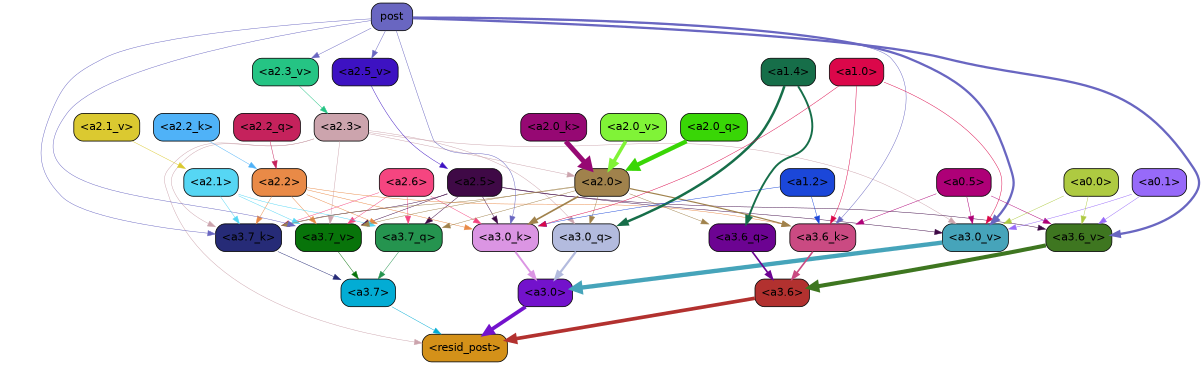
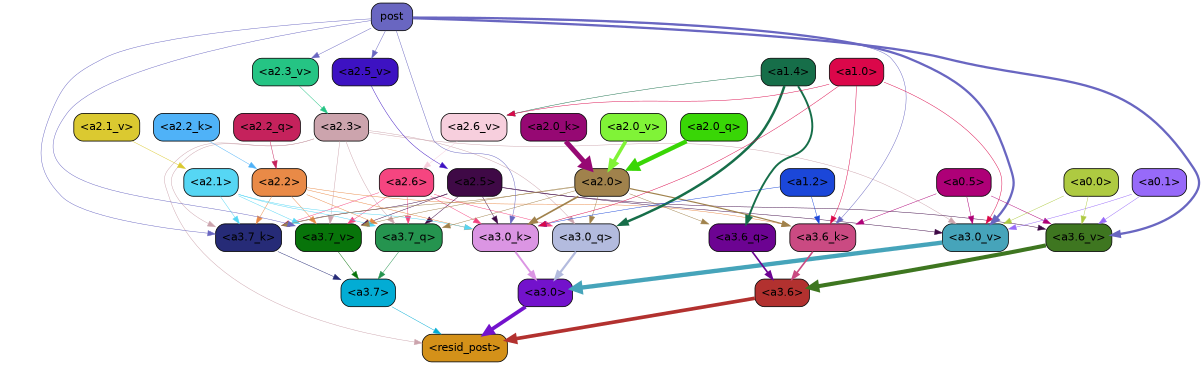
none -> (474, 127)
(433, 147) -> (364, 182)
none -> (484, 209)
none -> (374, 214)
